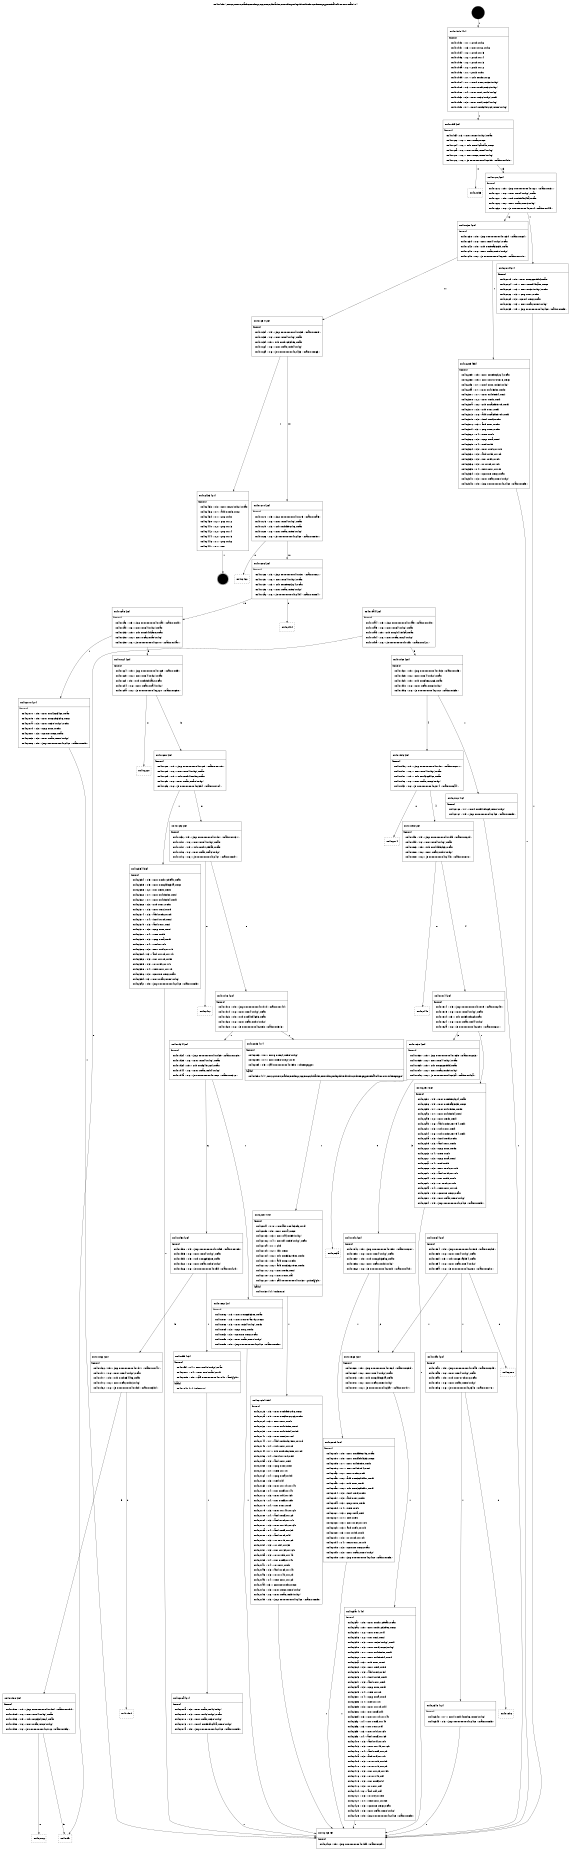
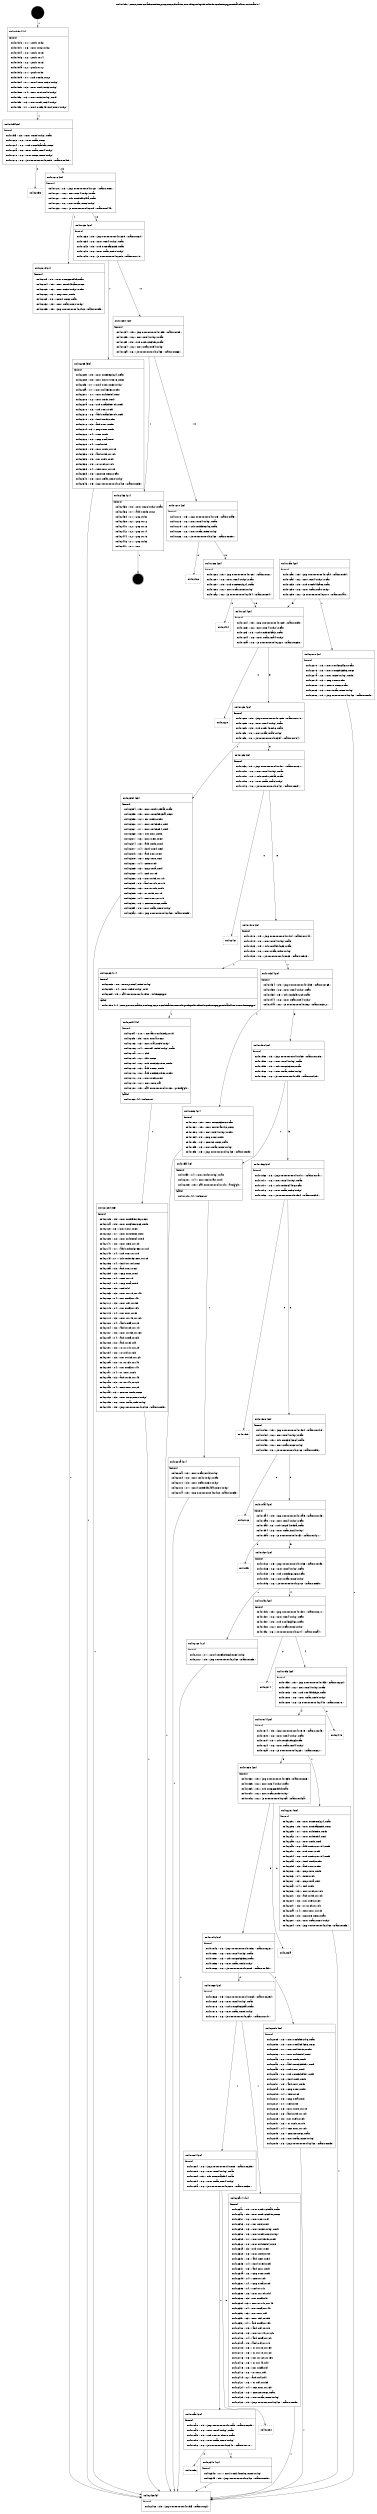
(218, 610) -> (253, 603)
(422, 1310) -> (229, 2085)
(54, 1783) -> (289, 1477)
